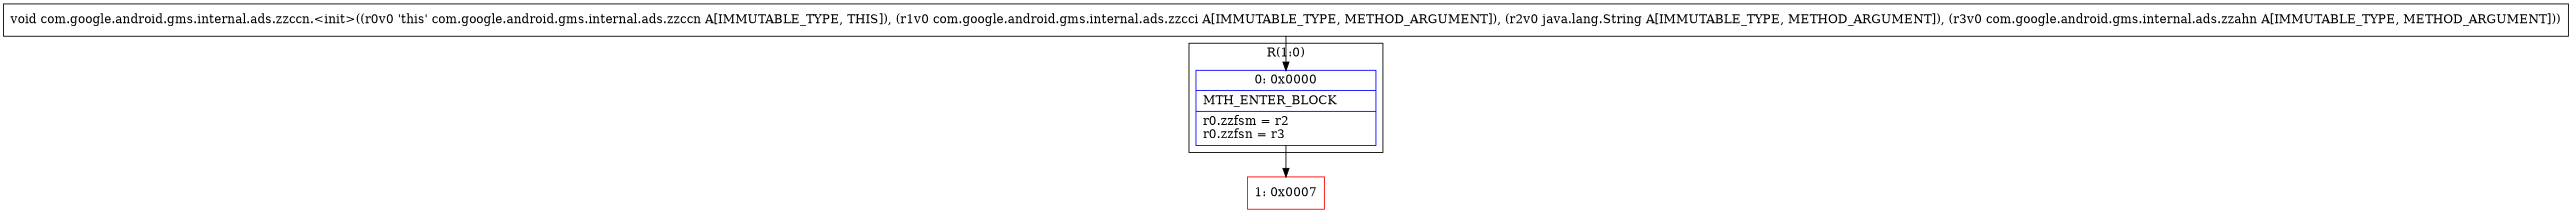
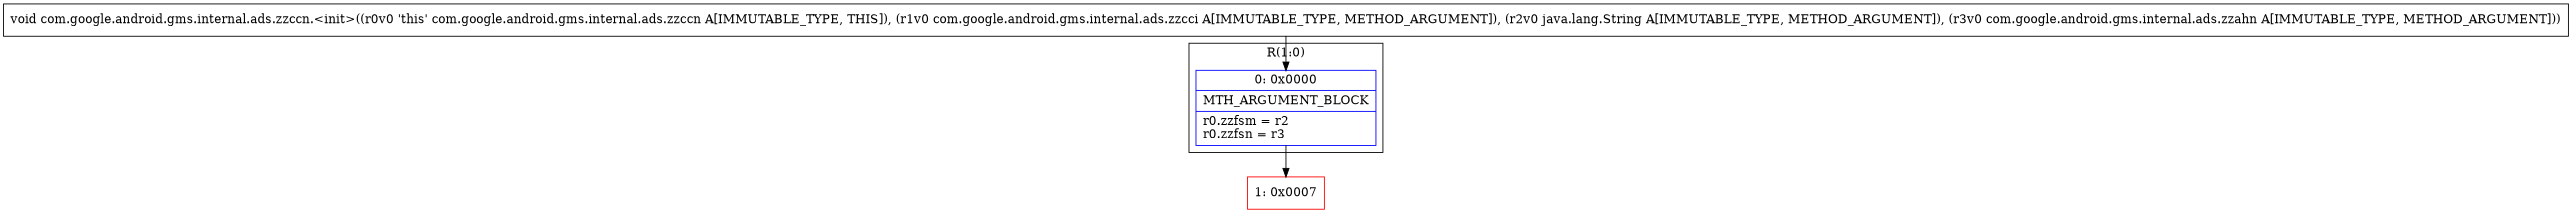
(1270, 100) -> (1286, 100)
